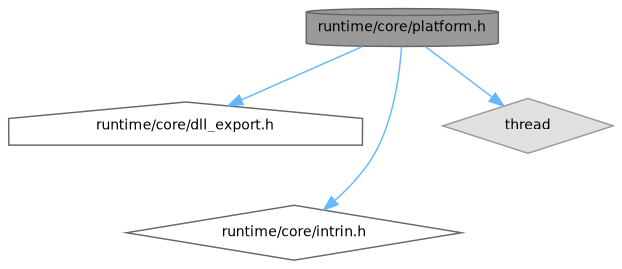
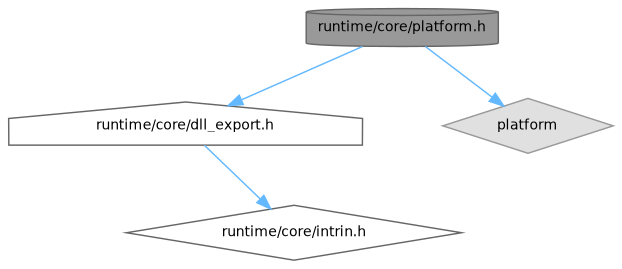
(528, 126) -> (528, 126)
(385, 131) -> (232, 172)
